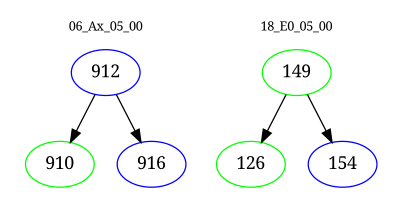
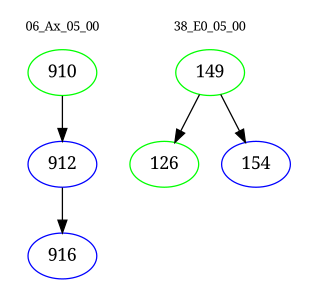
(297, 27) -> (210, 27)
(86, 113) -> (62, 112)
